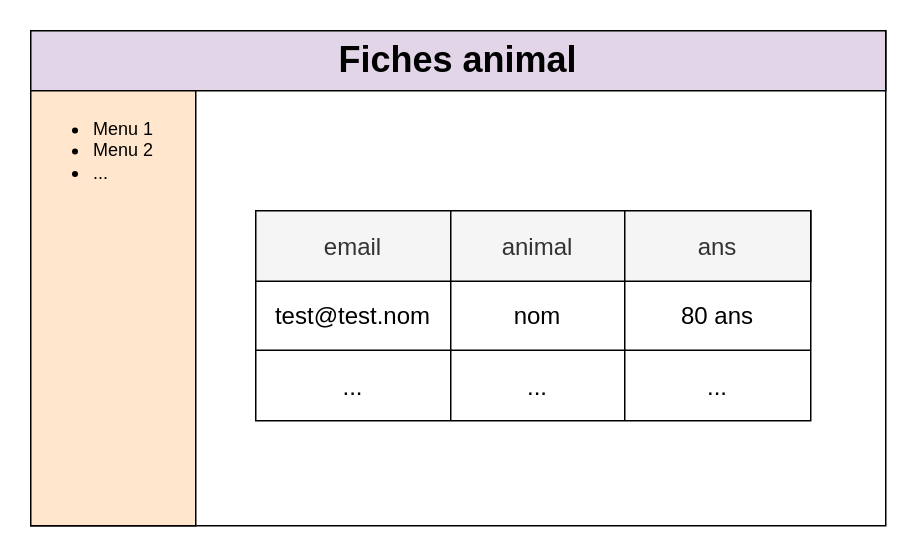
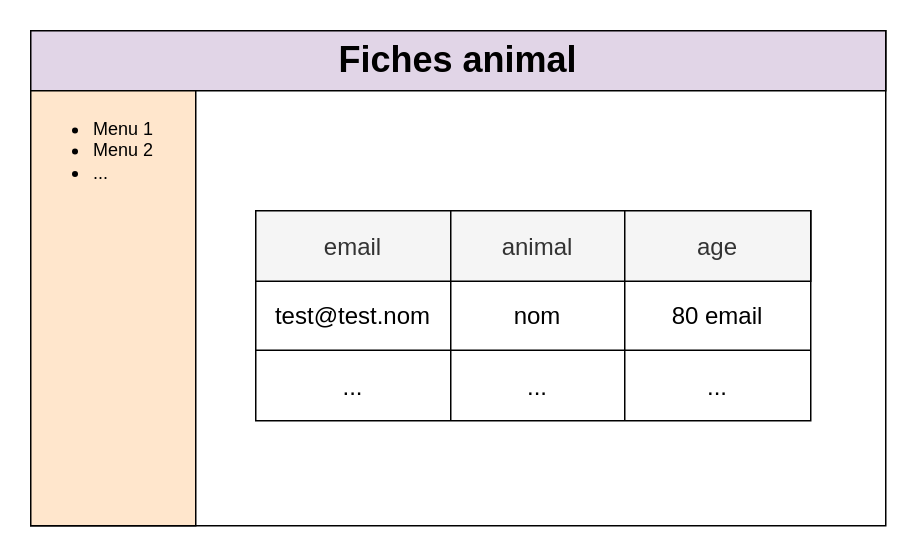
(718, 247) -> (718, 247)
(718, 316) -> (718, 316)
